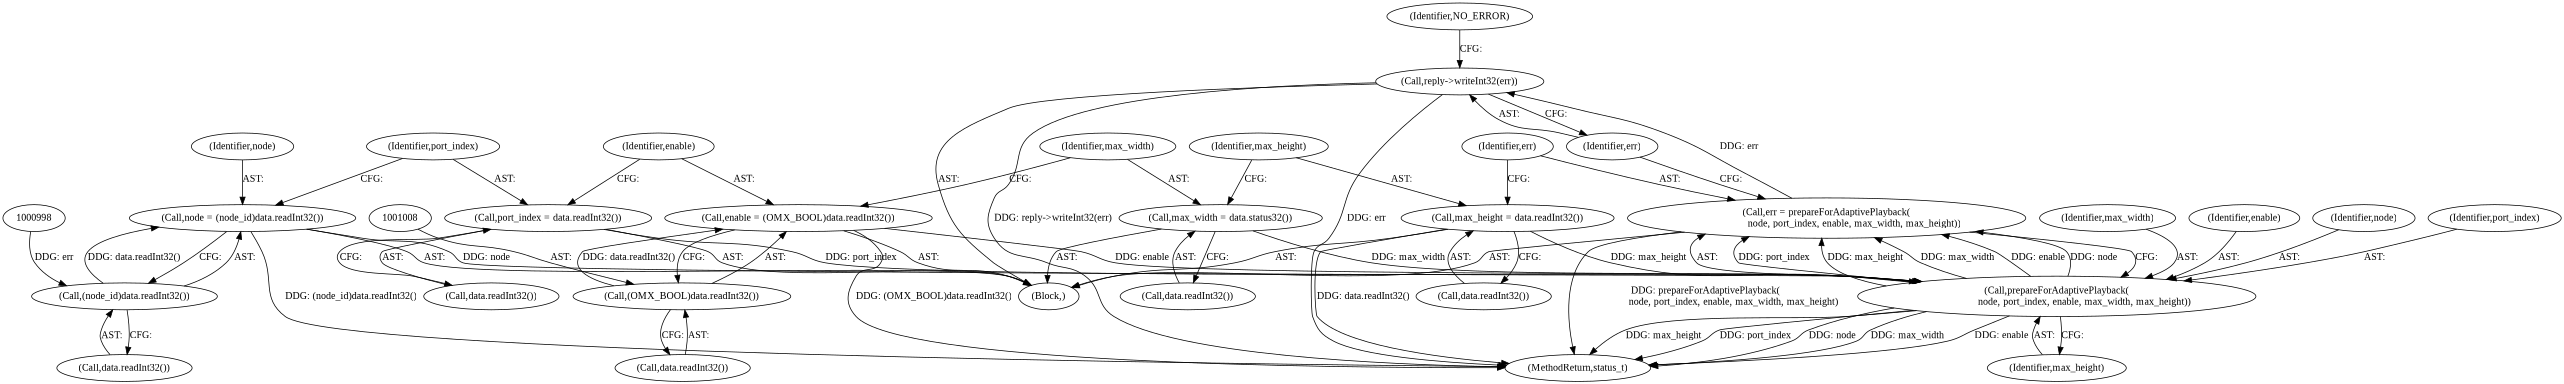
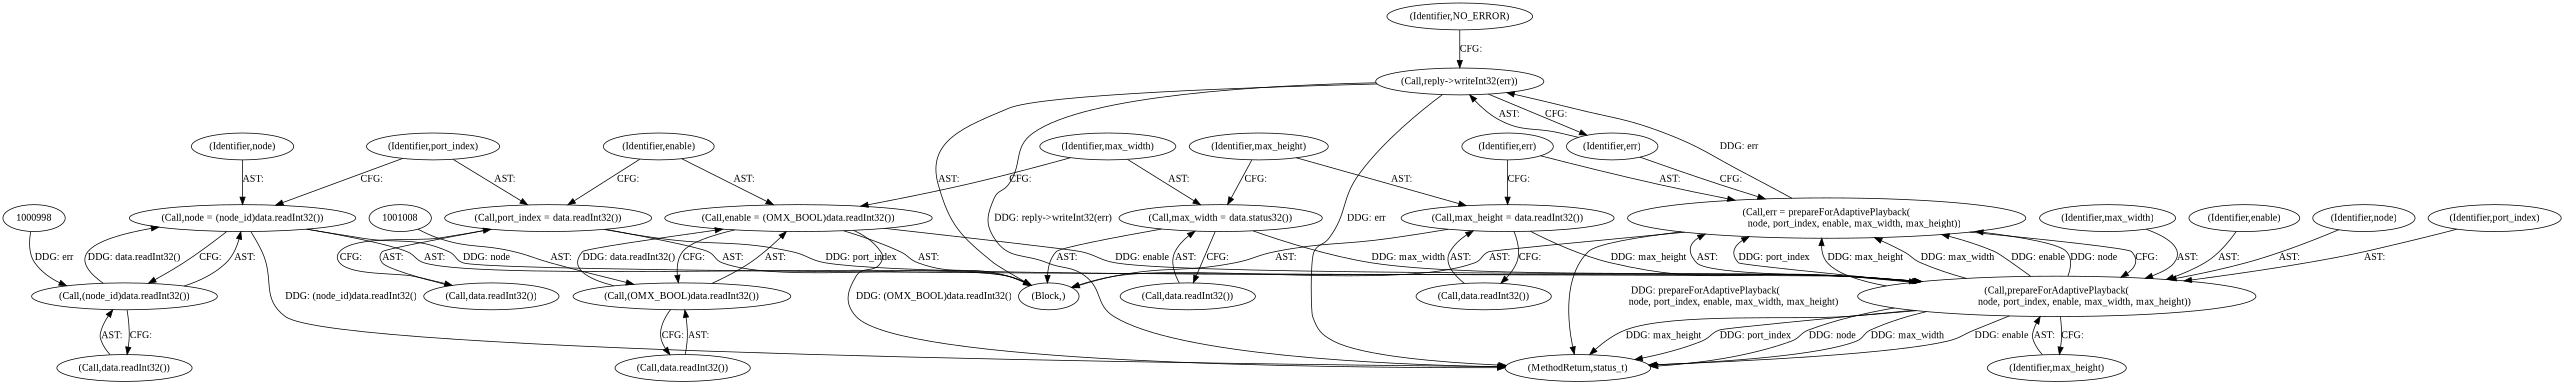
(1324, 322) -> none
